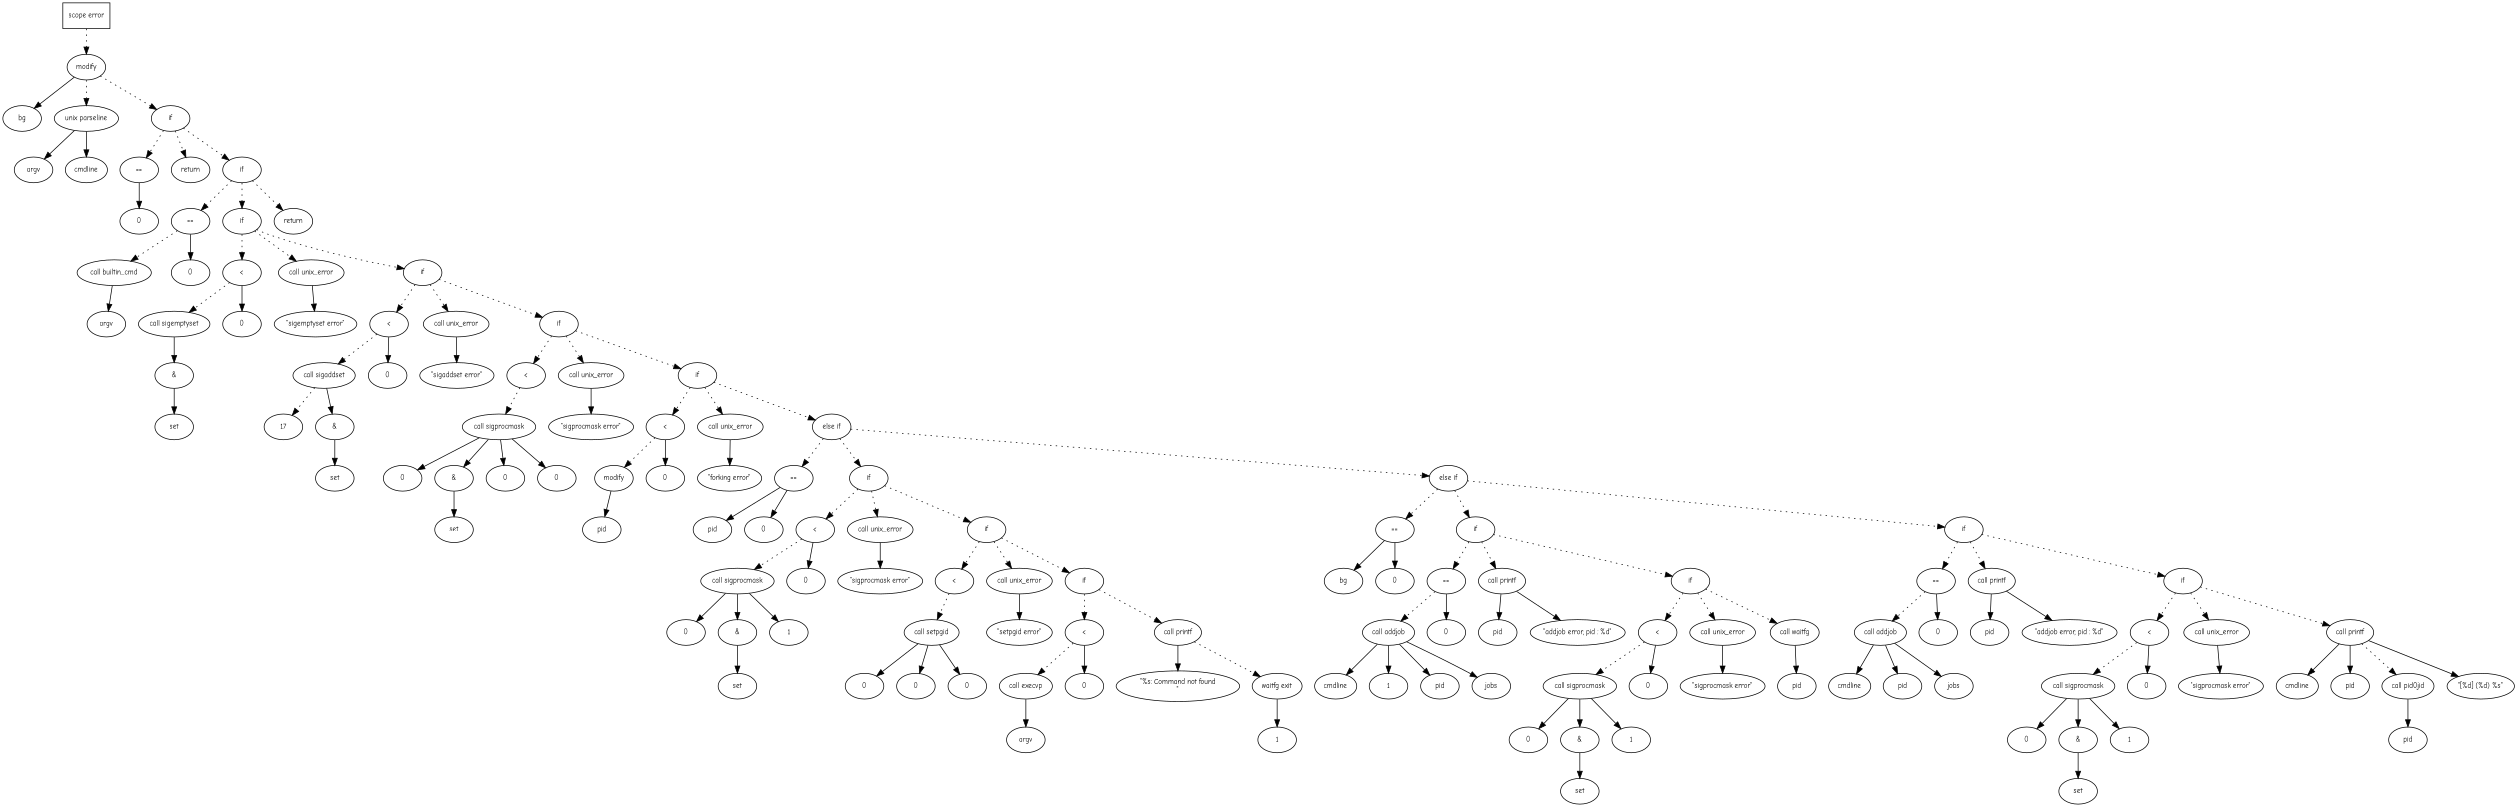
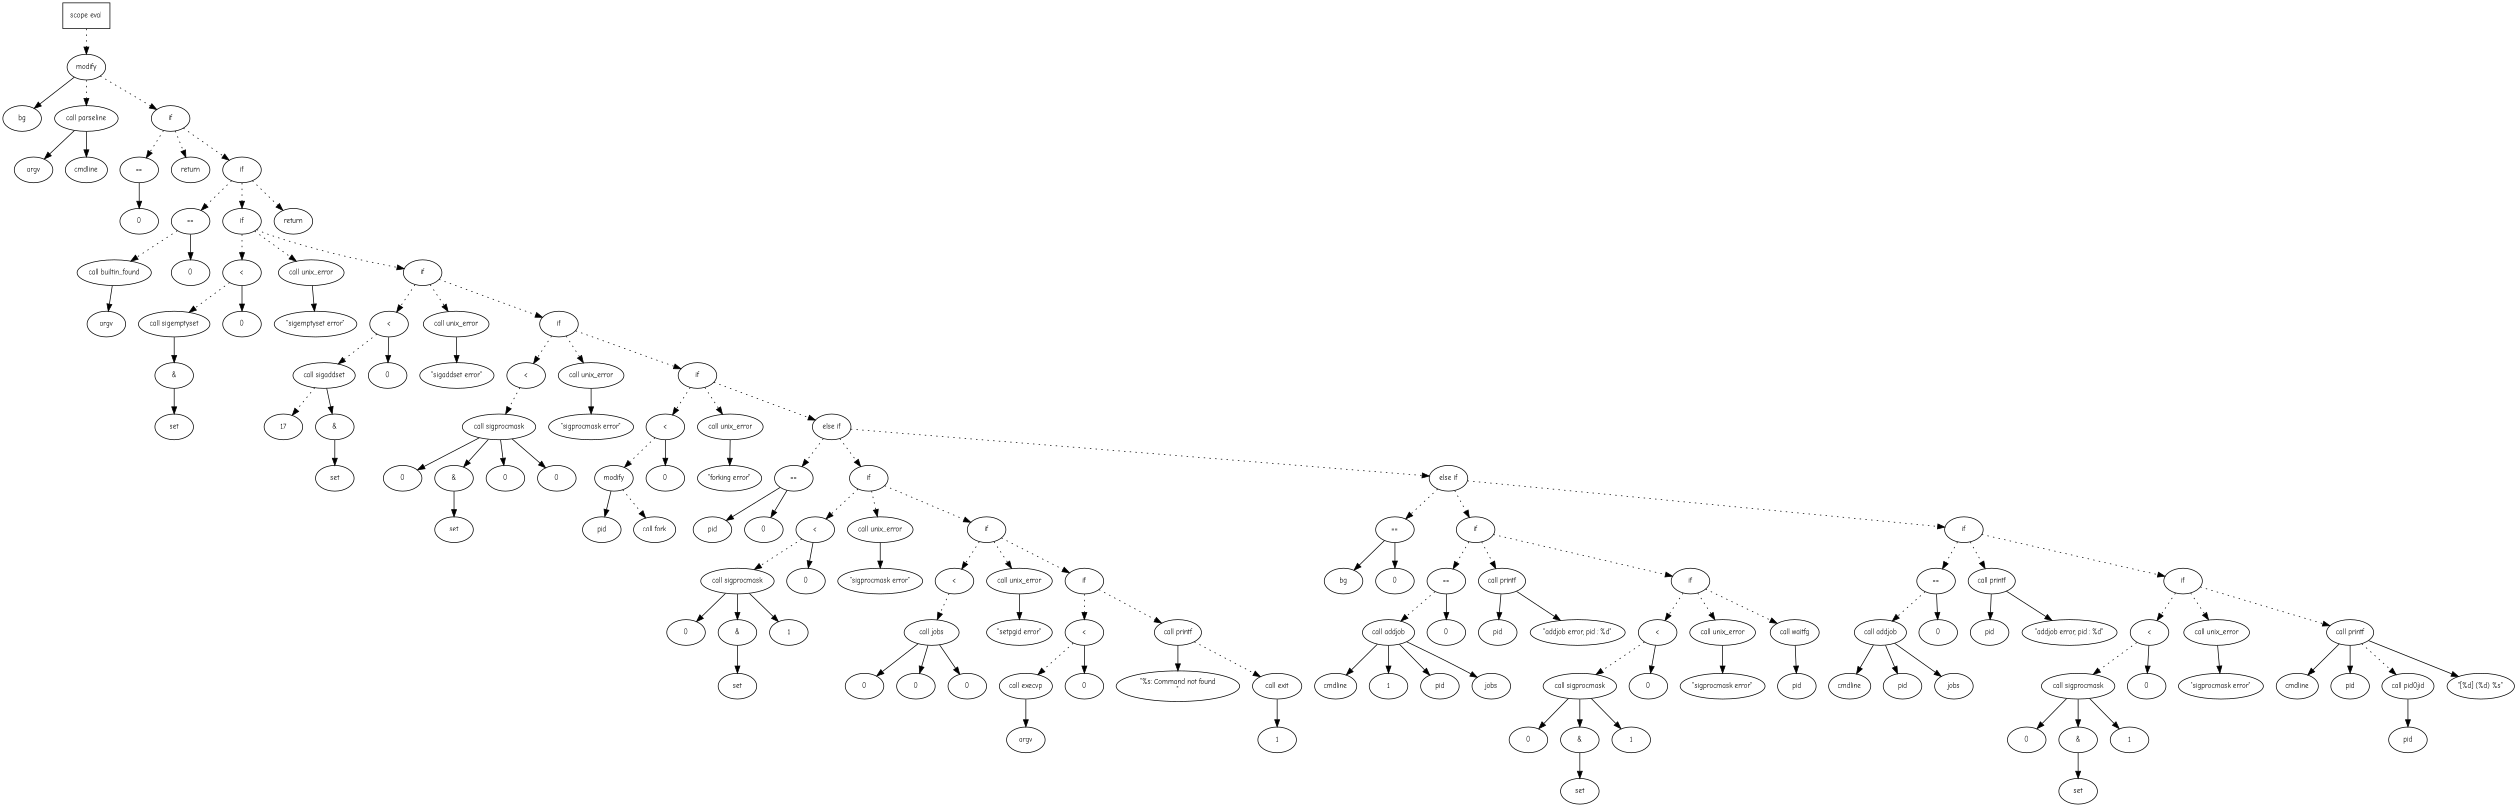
(86, 16) -> (86, 16)
(86, 118) -> (86, 118)
(114, 273) -> (114, 273)
none -> (655, 530)
(932, 632) -> (932, 632)
(1277, 686) -> (1277, 686)
